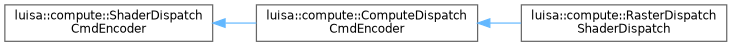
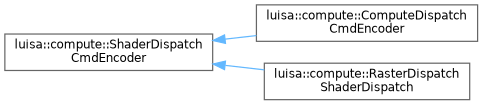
(506, 23) -> (245, 68)
